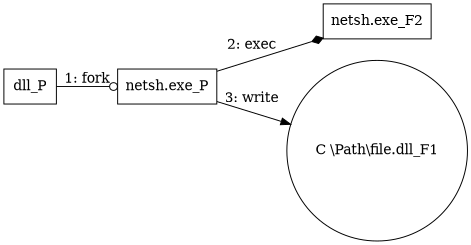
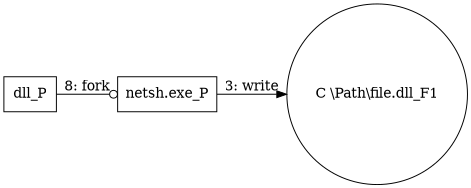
(377, 21) -> none
(87, 79) -> (87, 87)
